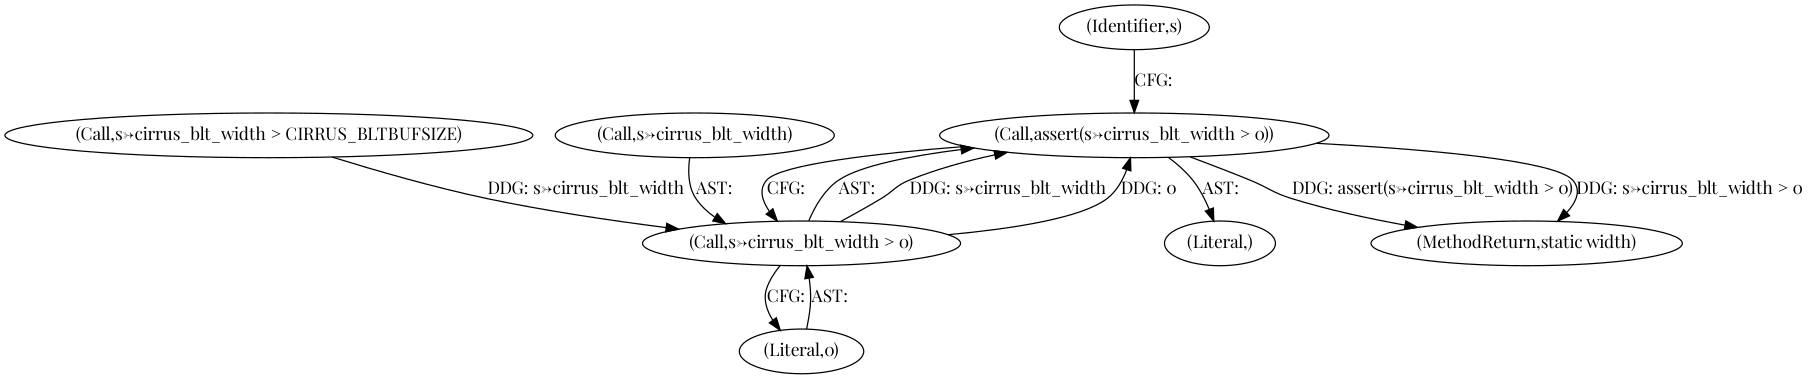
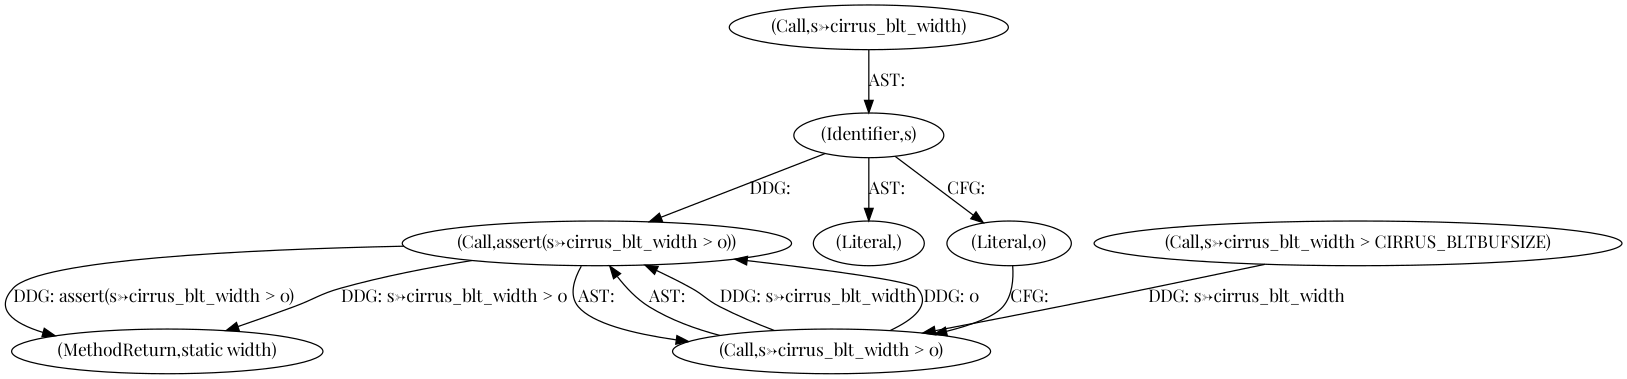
(1156, 81) -> (773, 189)
(1193, 180) -> (869, 183)
(788, 189) -> (599, 297)
(692, 192) -> (869, 75)
(766, 292) -> (934, 186)
(833, 297) -> (1032, 297)
